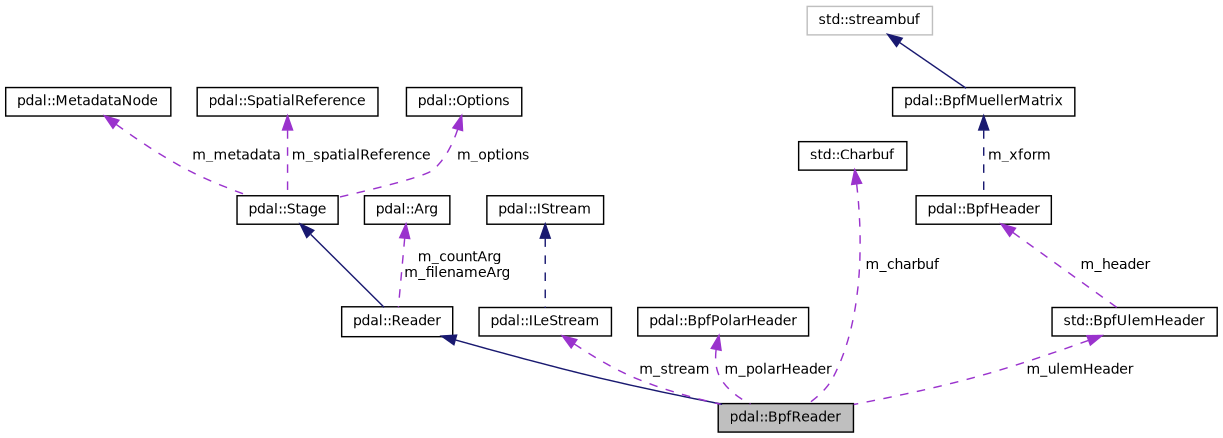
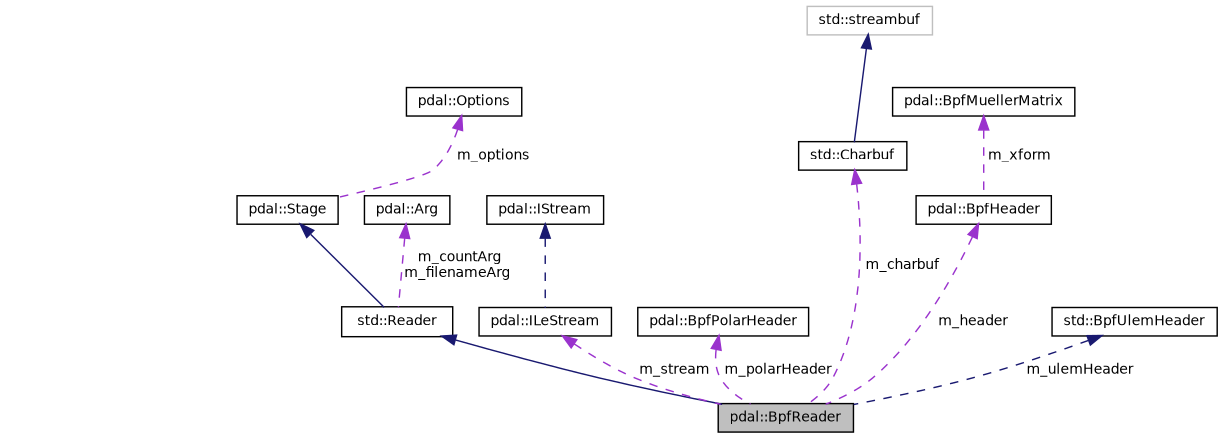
(933, 65) -> (860, 95)
(88, 102) -> none
(288, 102) -> none
(984, 163) -> (984, 163)
(1065, 270) -> (914, 334)
(397, 322) -> (397, 322)
(973, 378) -> (973, 378)
